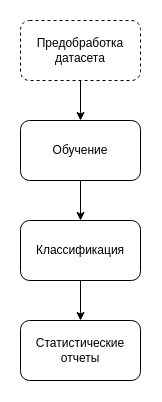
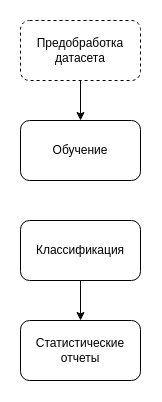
(81, 197) -> none
